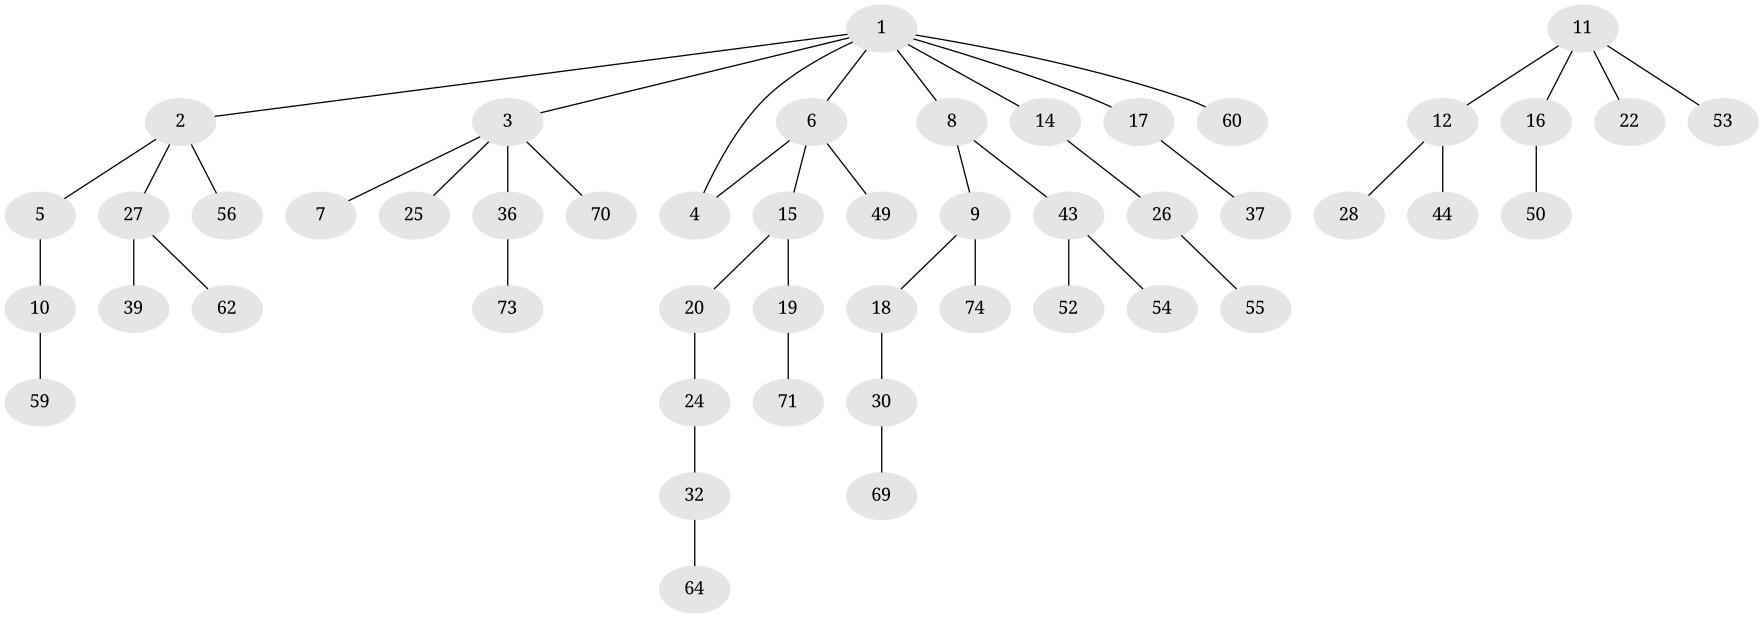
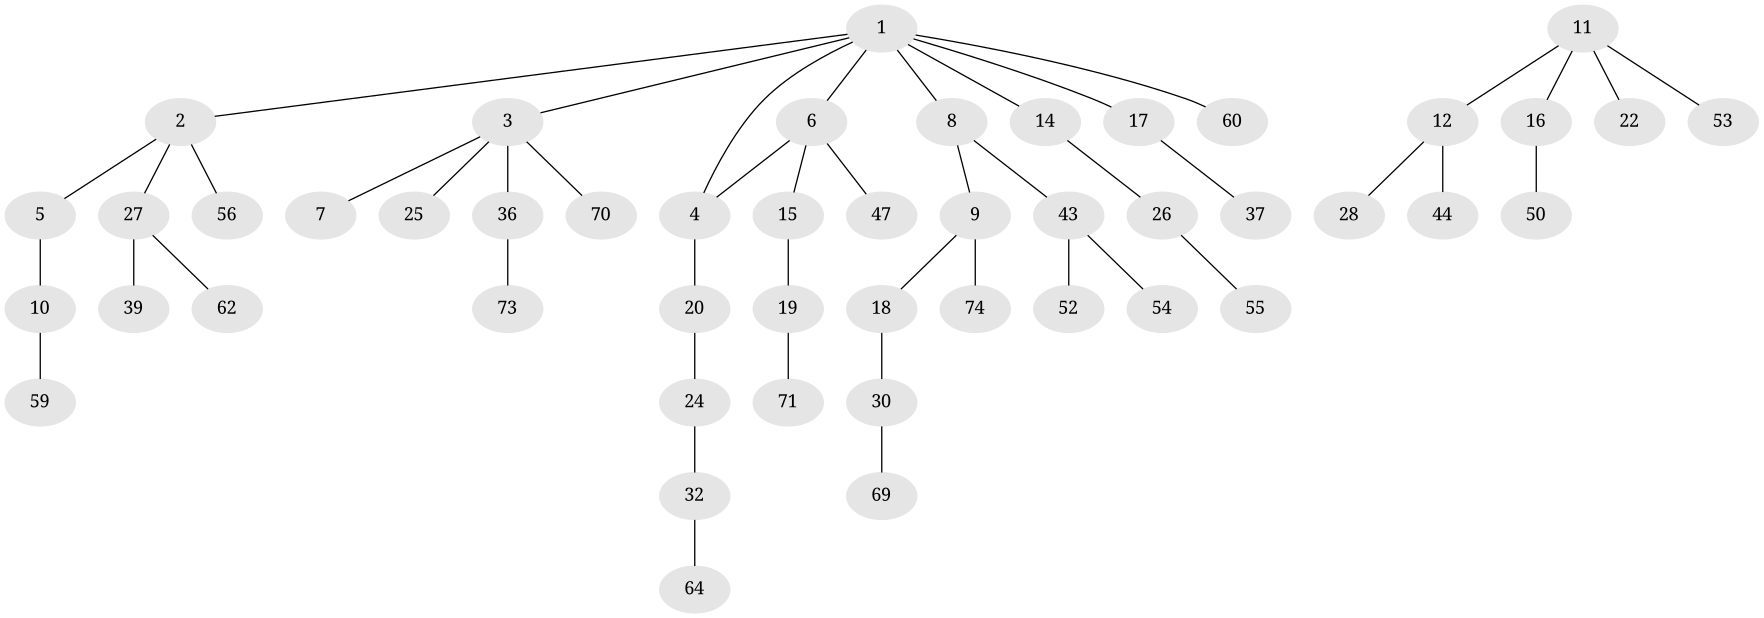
(882, 216) -> (882, 216)
(742, 262) -> (695, 262)
